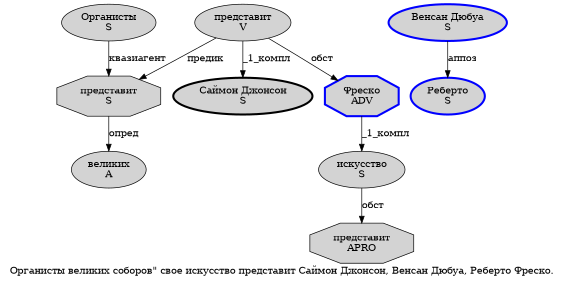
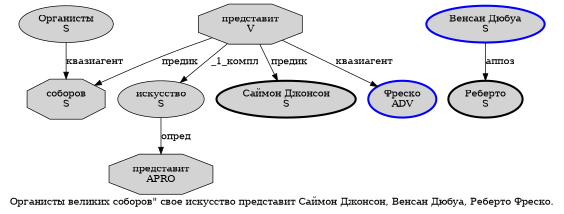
(243, 23) -> (250, 24)
(267, 59) -> (289, 62)
(322, 59) -> (364, 62)
(109, 96) -> (66, 99)
(362, 96) -> (402, 99)
(448, 96) -> (485, 99)
(362, 130) -> (207, 61)
(109, 170) -> none
(373, 206) -> (176, 137)
